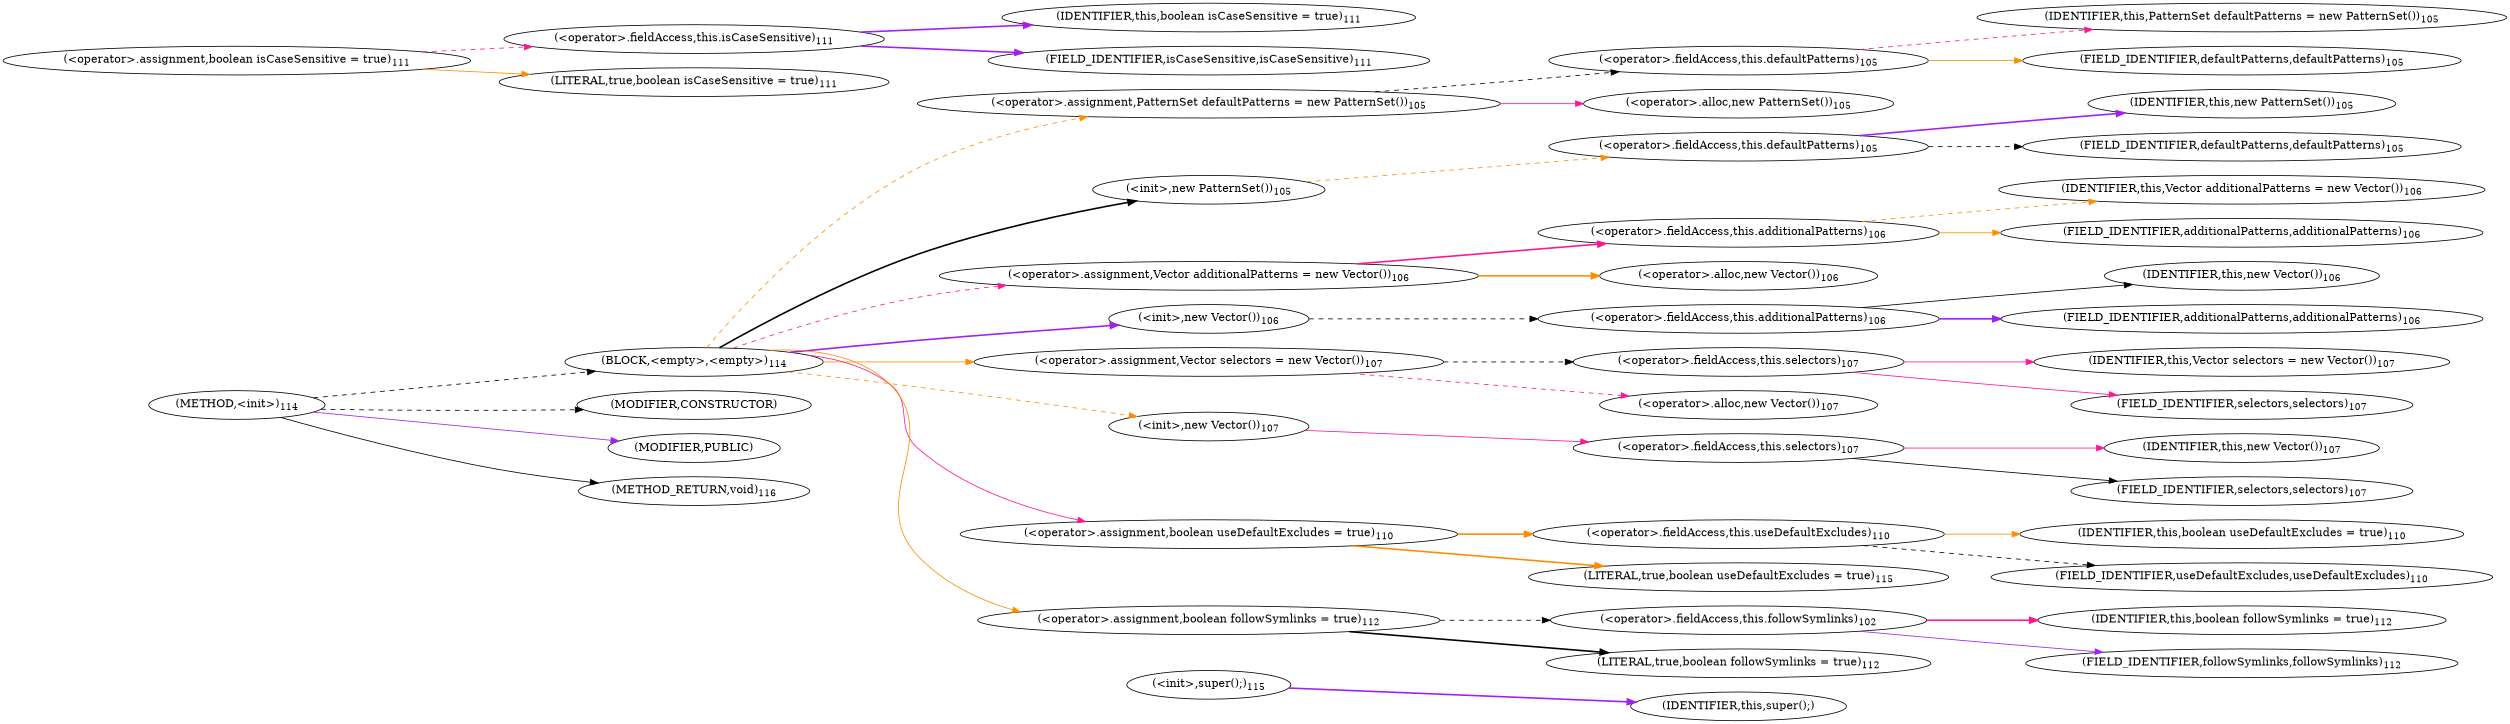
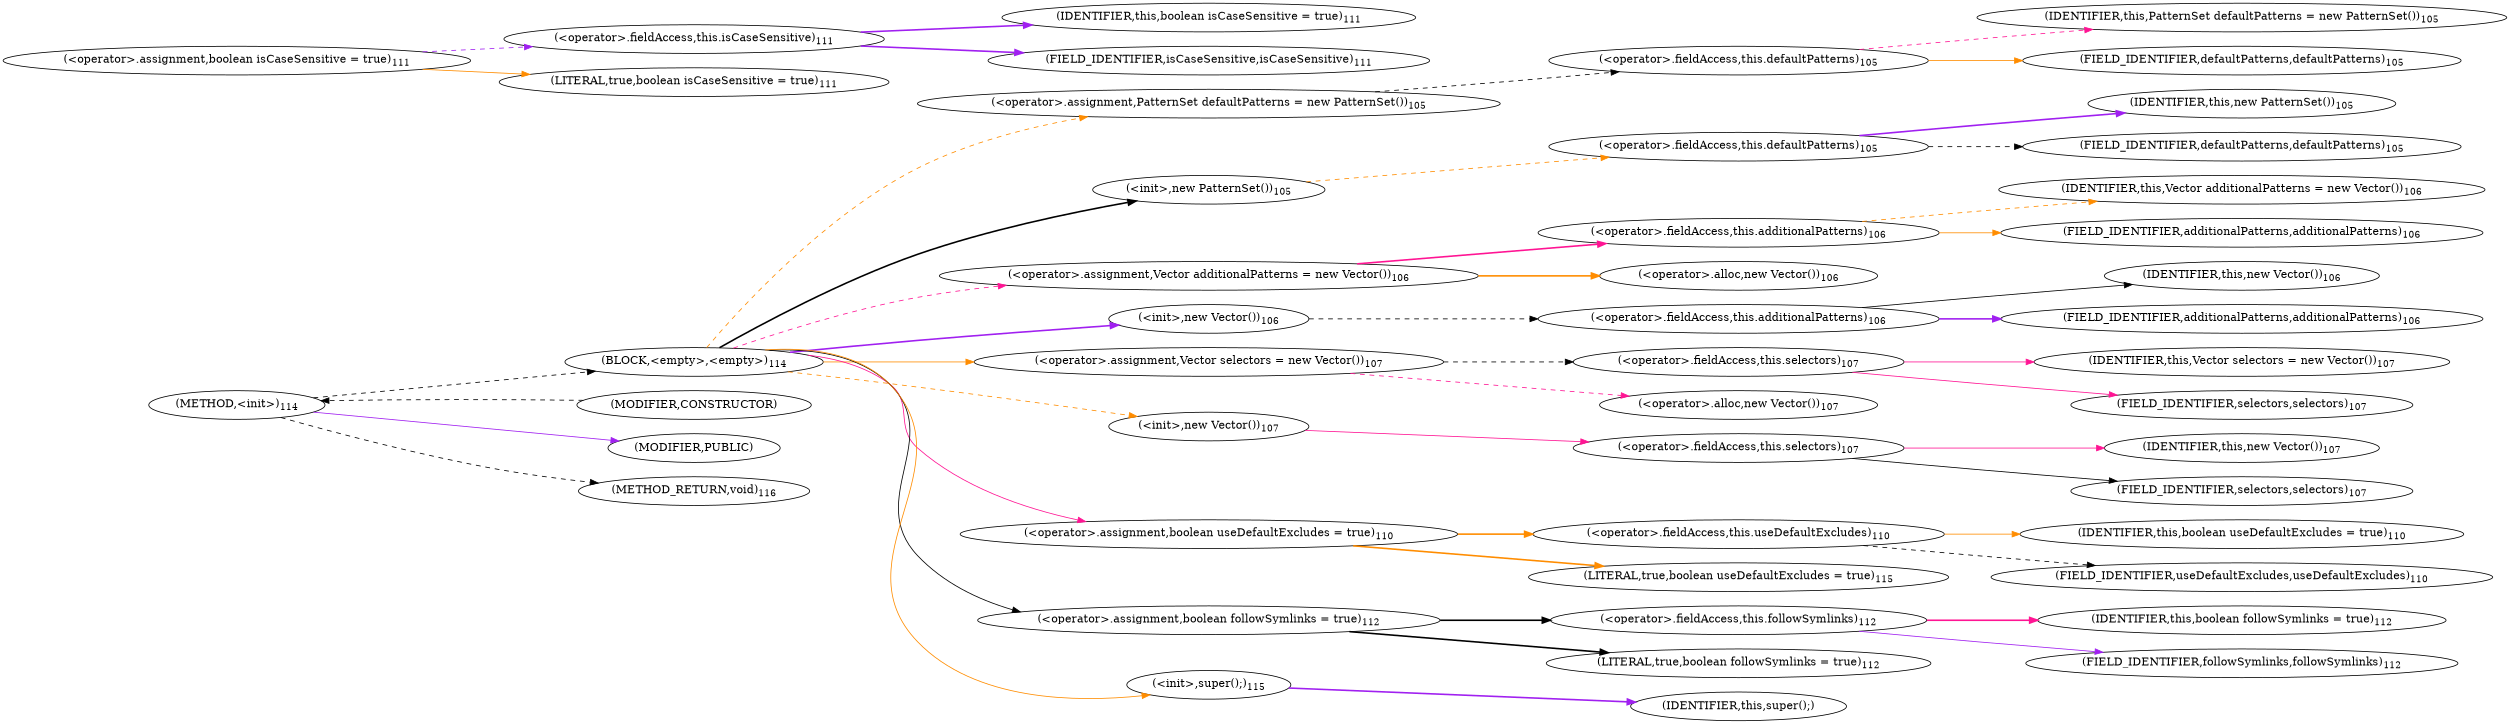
(473, 49) -> (473, 49)
(1739, 104) -> none
(448, 410) -> (456, 400)
(434, 456) -> (434, 456)
(906, 461) -> (906, 461)
none -> (892, 564)
(1868, 619) -> (1868, 619)
(1491, 620) -> (1491, 620)
